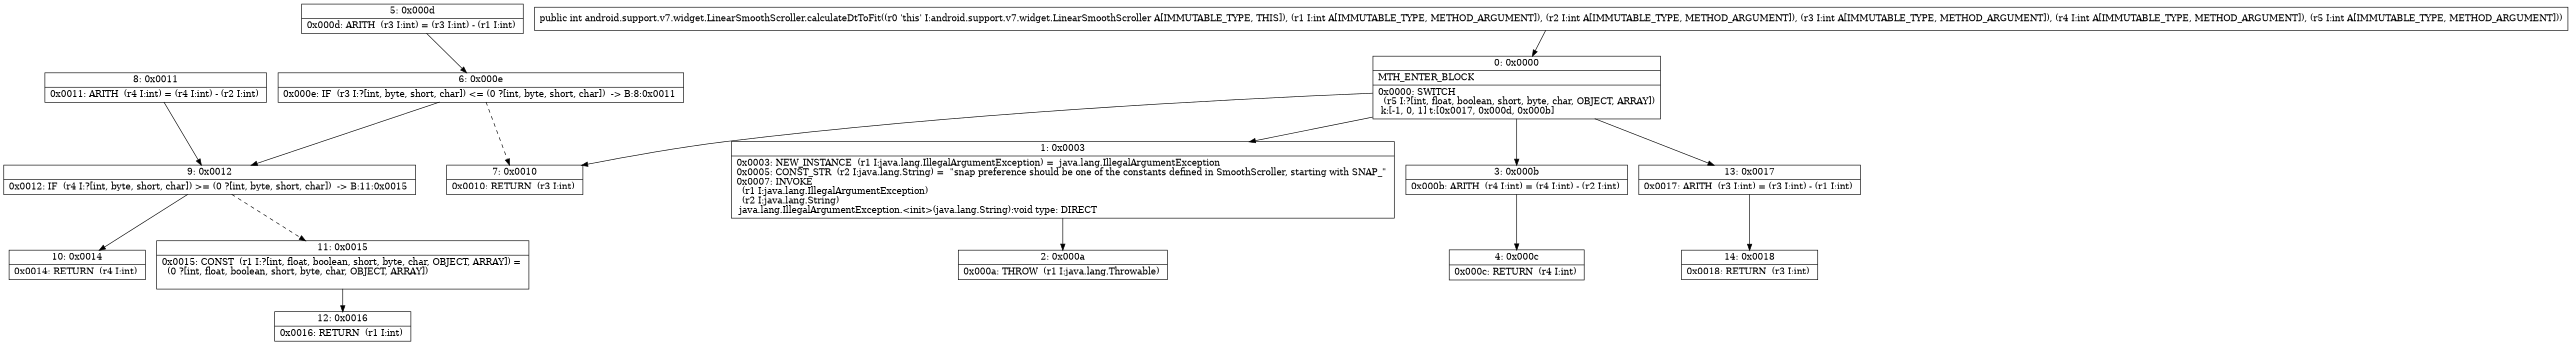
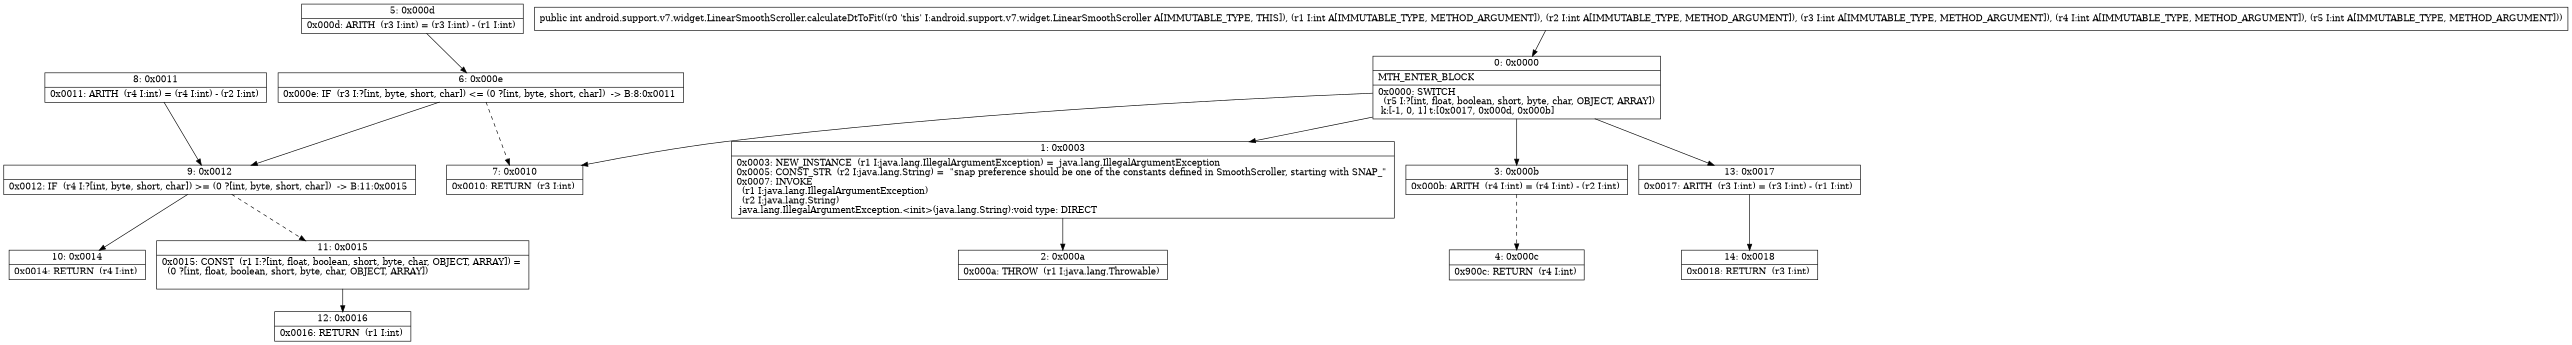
(1517, 219) -> (1517, 219)
(1517, 272) -> (1517, 272)
